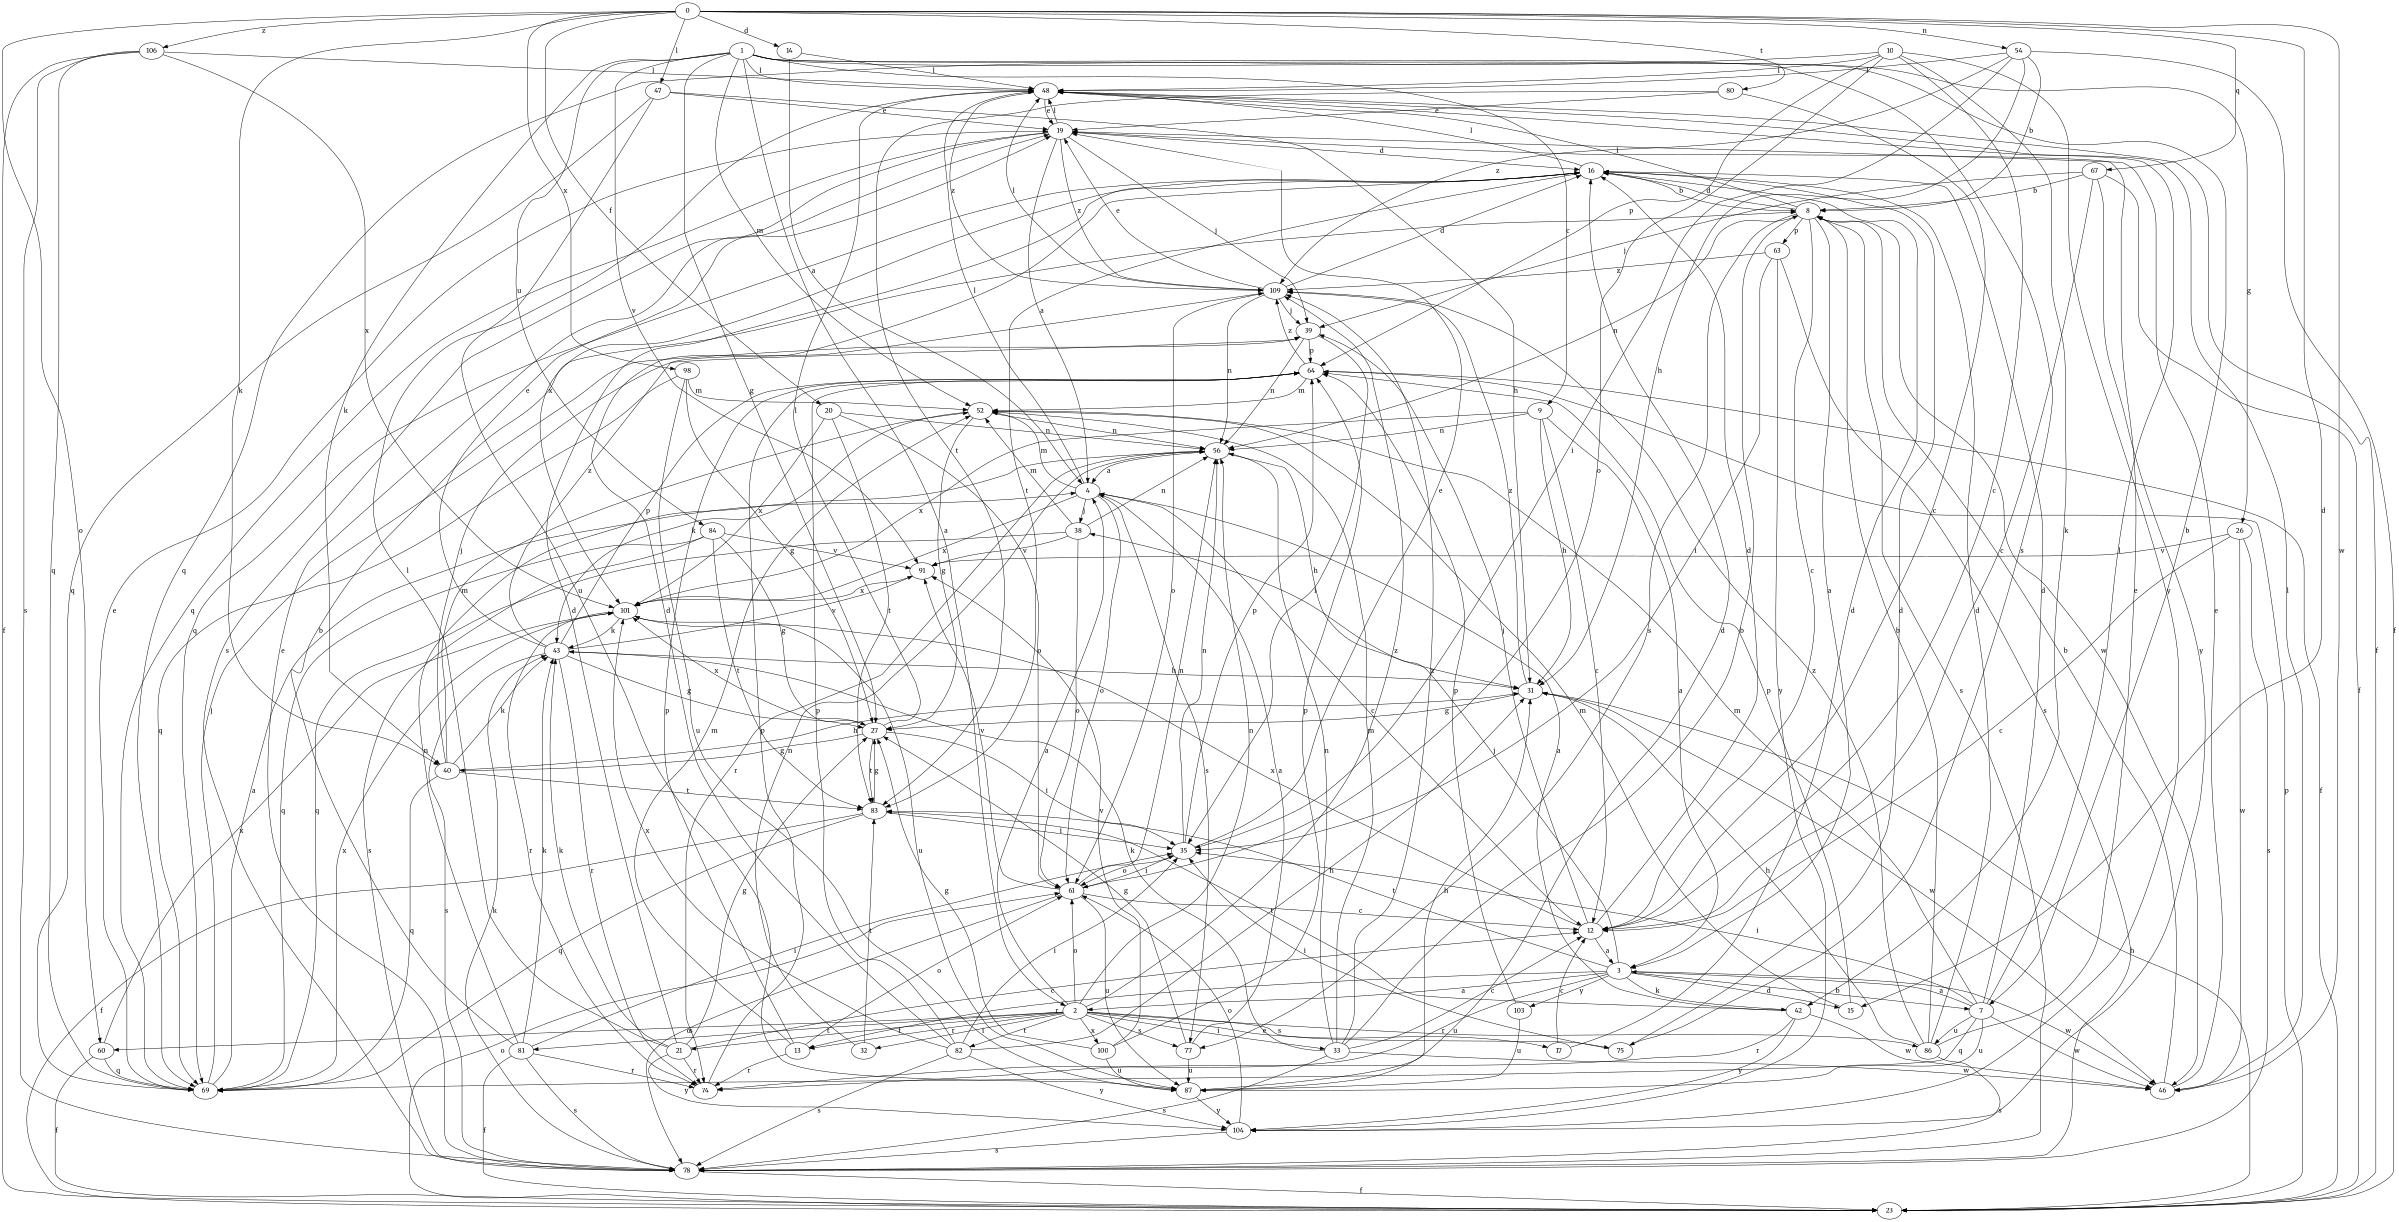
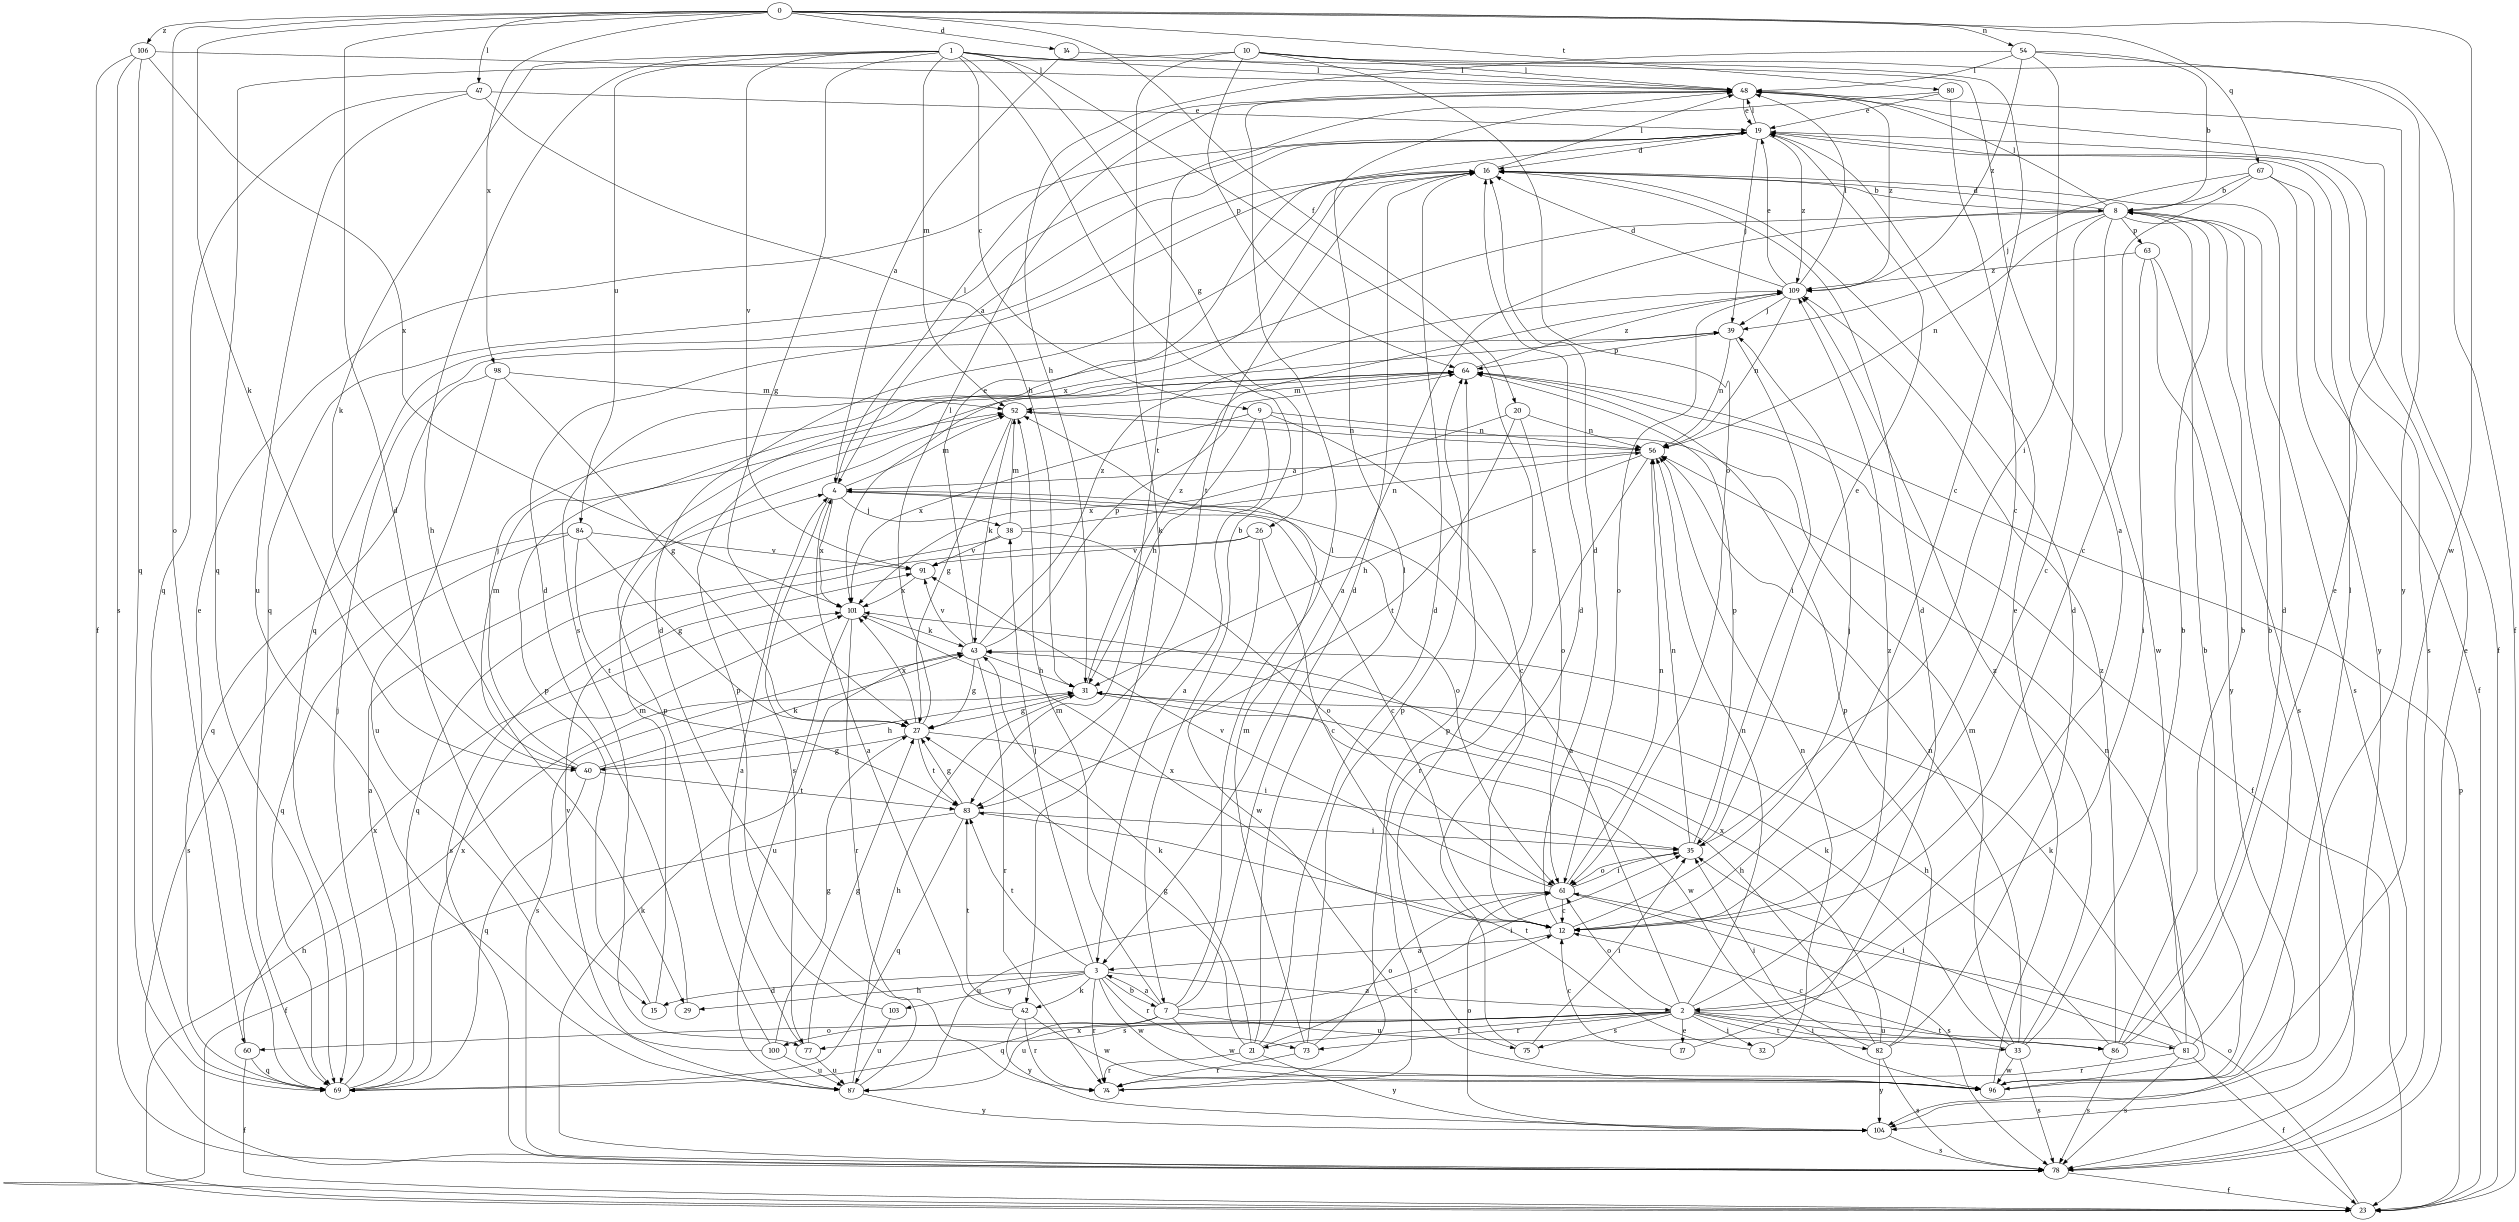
(1613, 671) -> (2118, 735)
none -> (687, 1011)
(798, 1051) -> (1307, 1051)
(2163, 1091) -> (1993, 1091)
